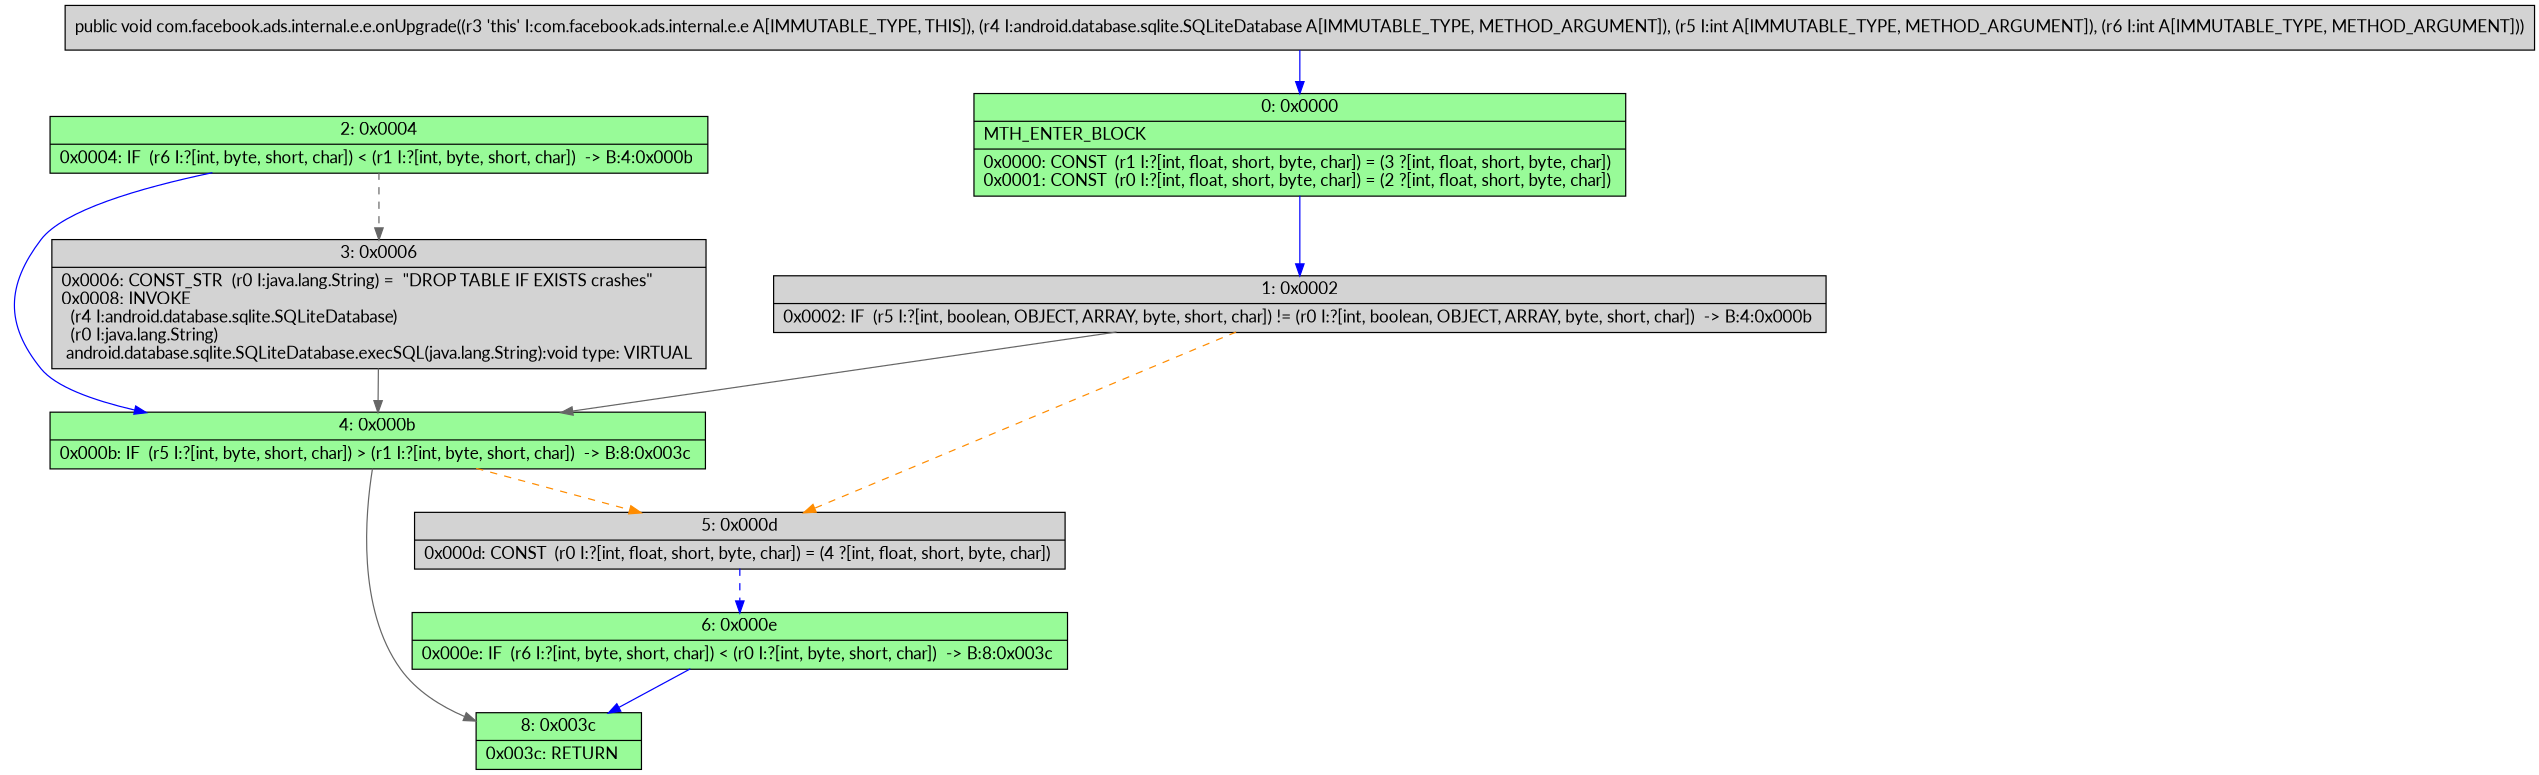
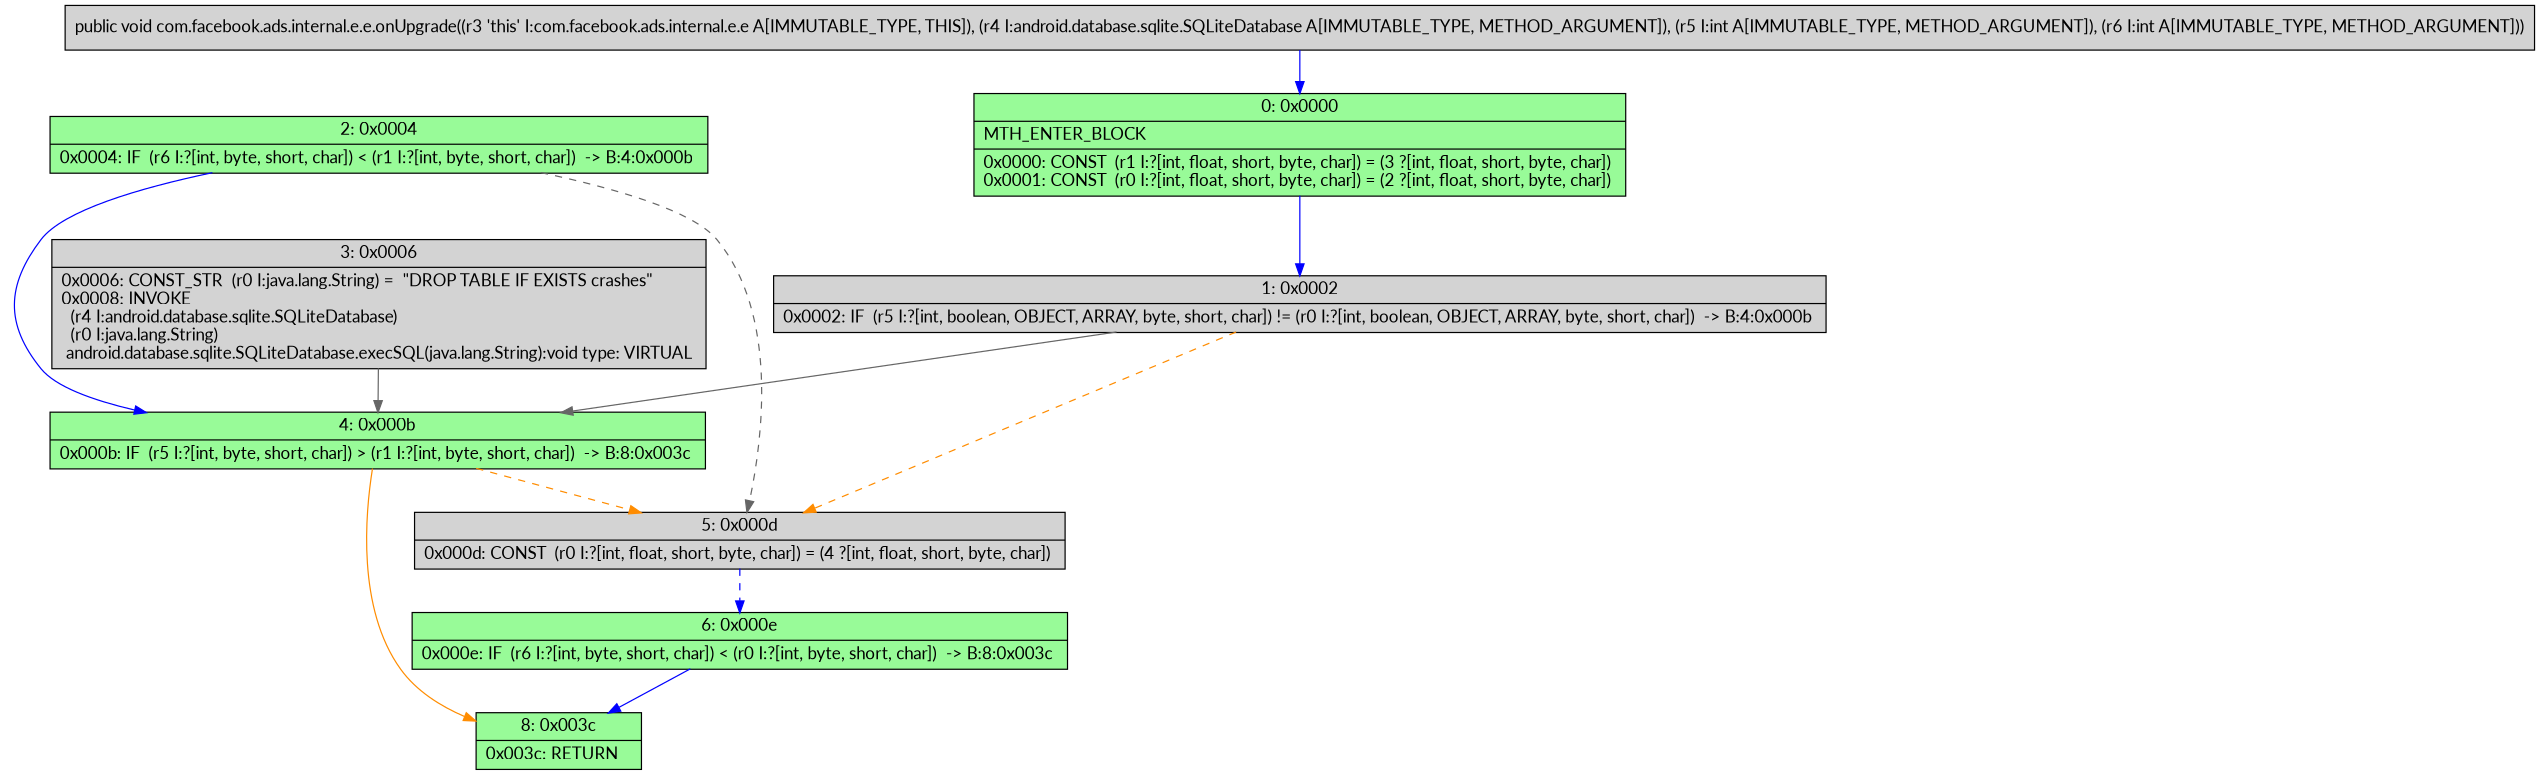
(379, 200) -> (738, 274)
(375, 612) -> (375, 612)
